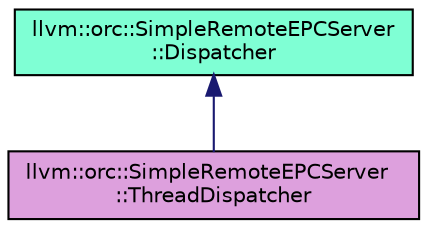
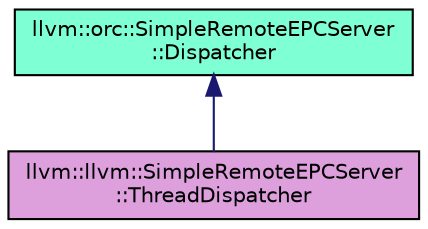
(214, 185) -> (214, 185)
